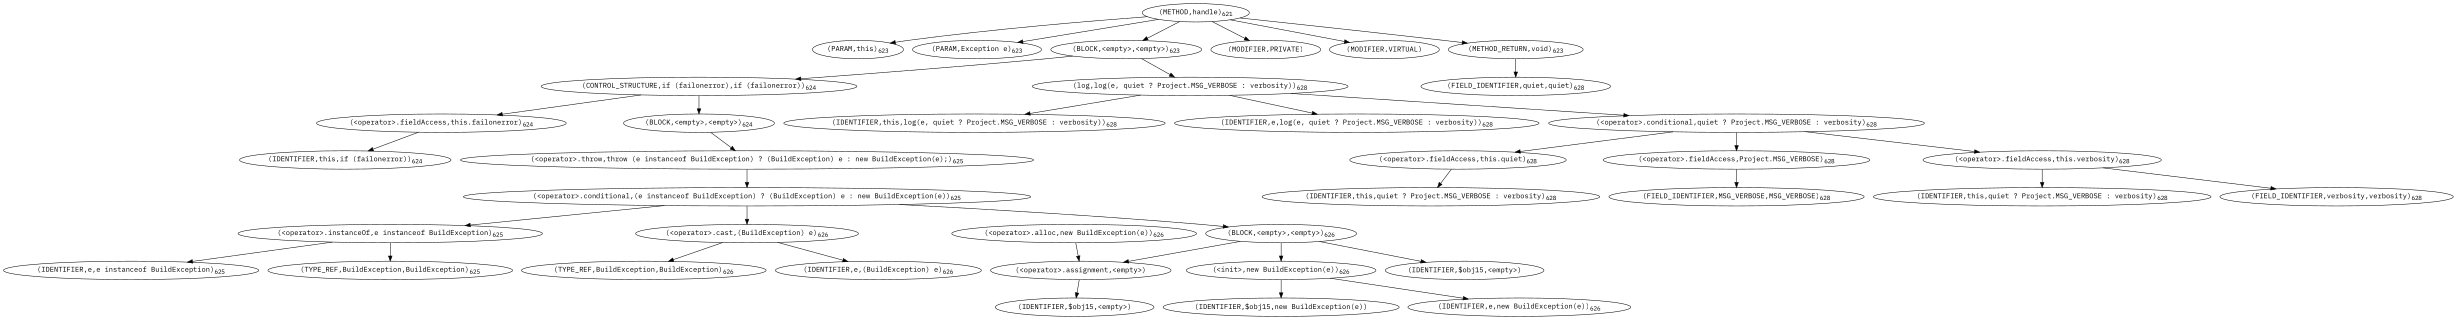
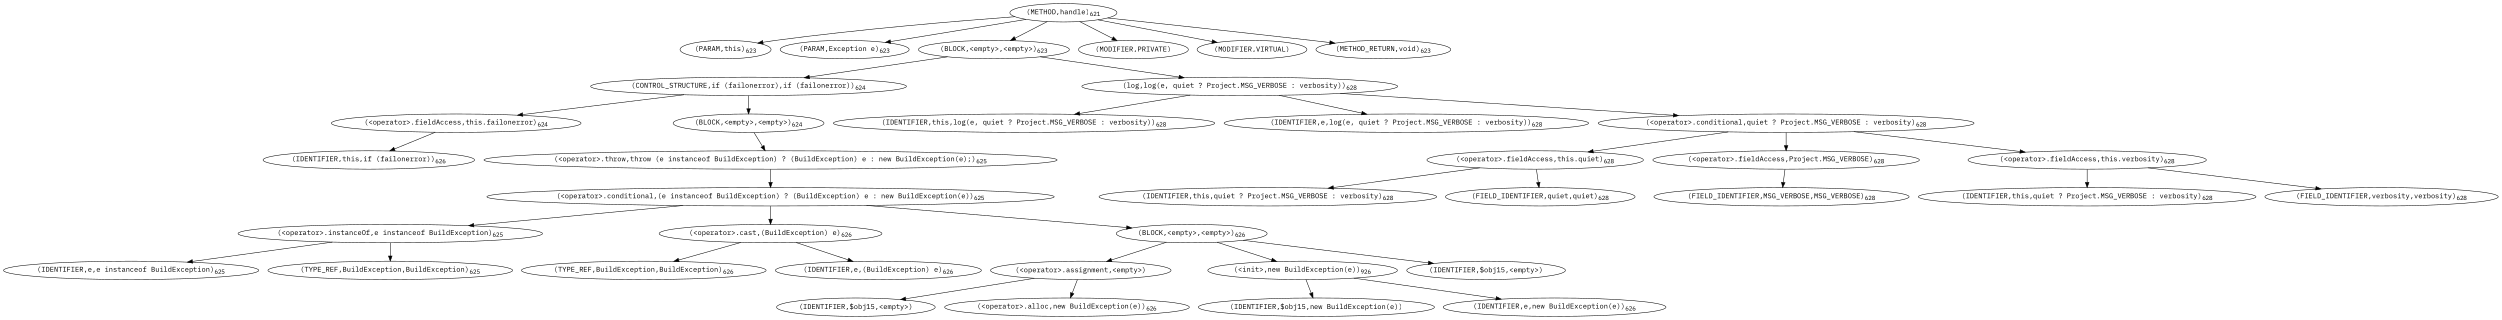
(1516, 65) -> (1537, 176)
(417, 159) -> (441, 159)
(1077, 249) -> (1075, 286)
(1345, 270) -> (1366, 270)
